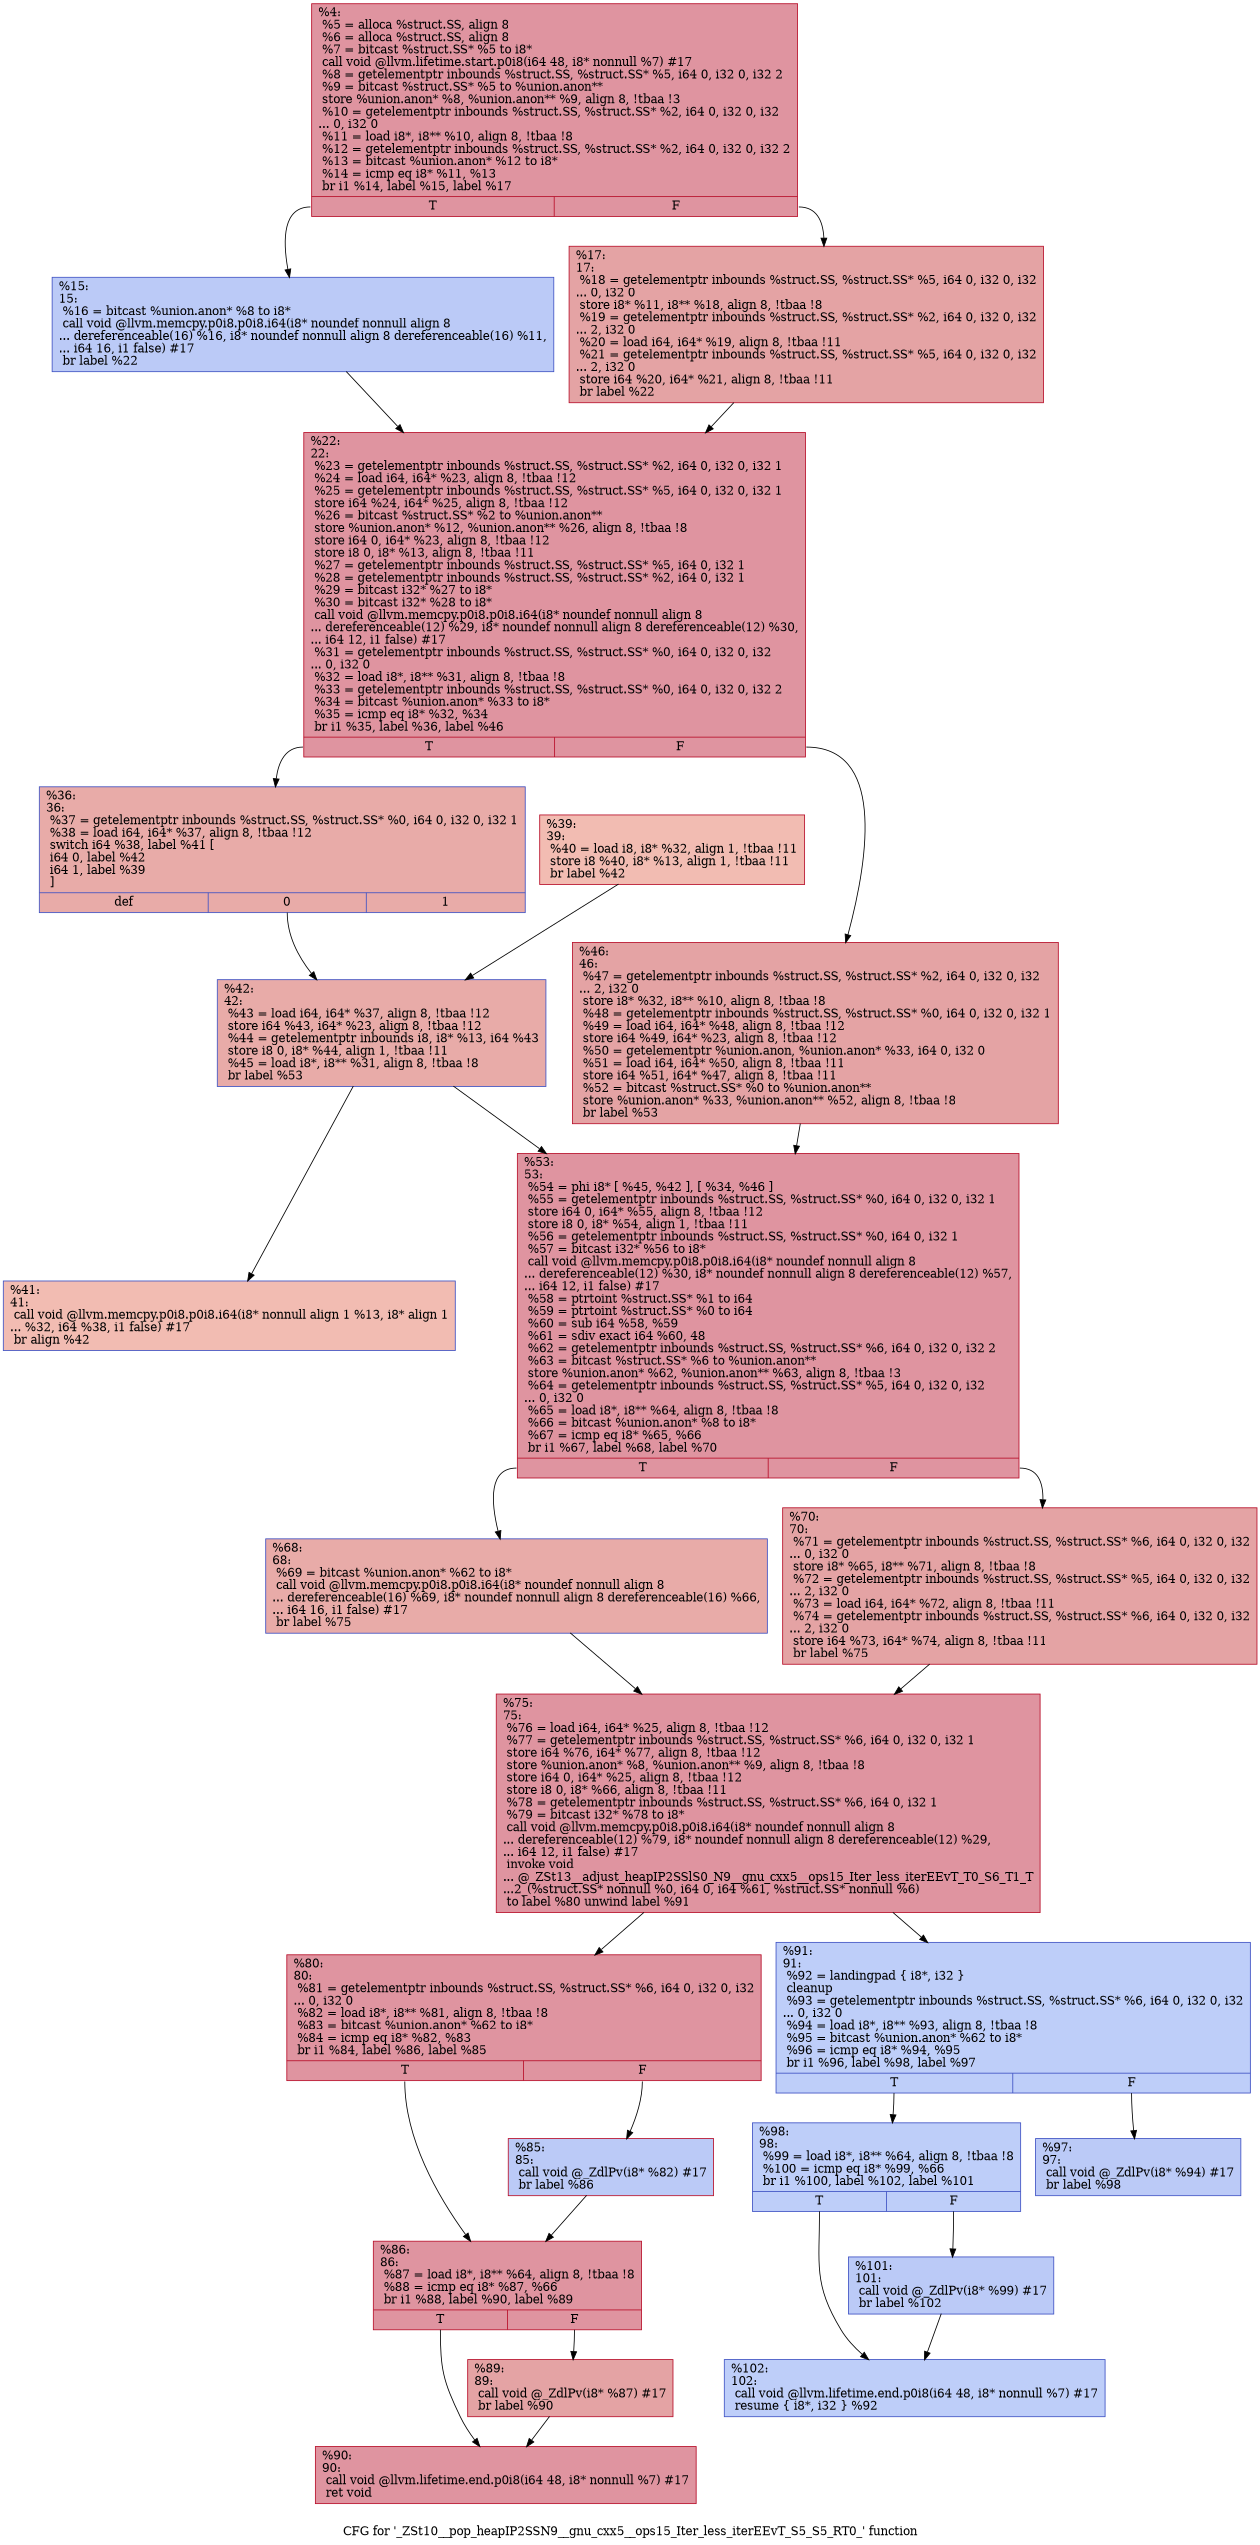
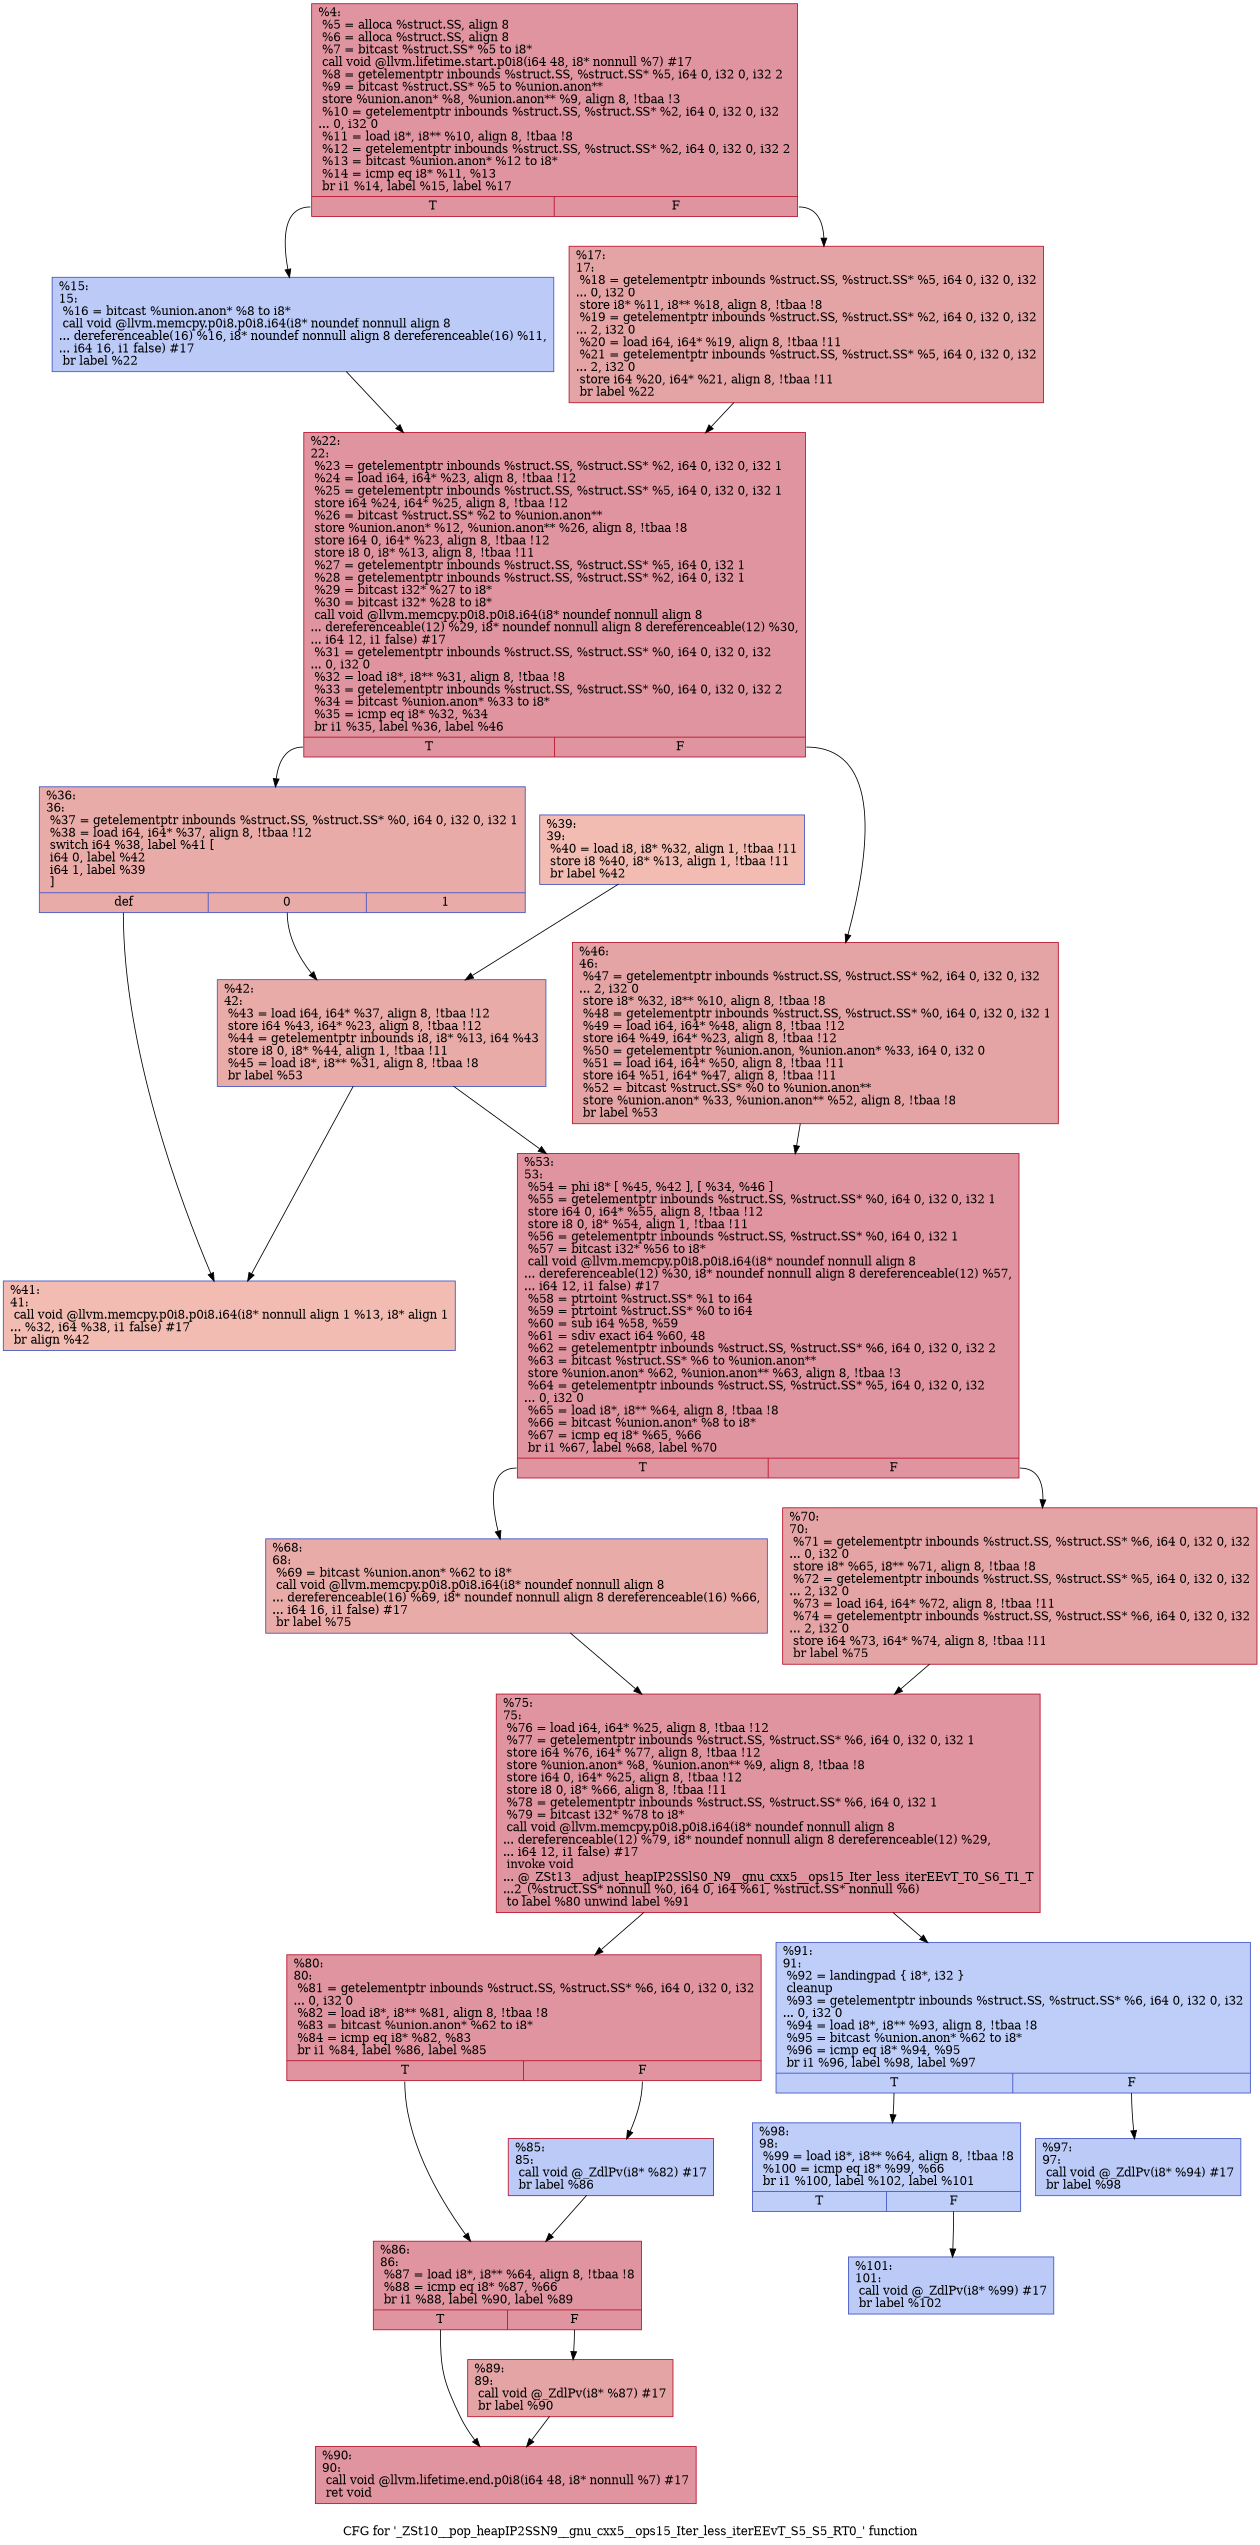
(672, 850) -> (672, 850)
none -> (151, 1097)
(915, 2388) -> none
